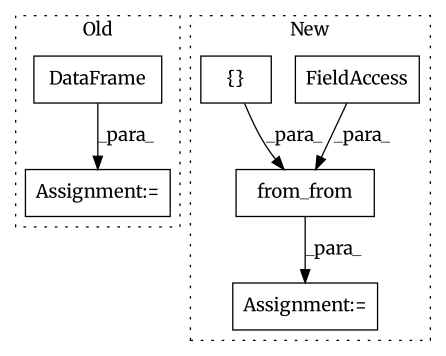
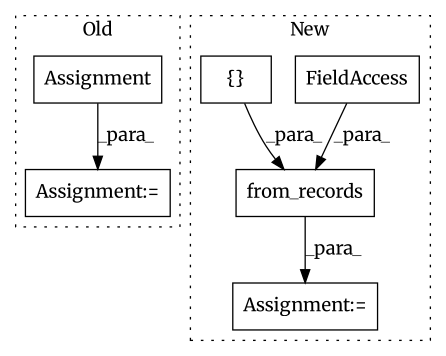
(98, 80) -> (98, 80)
(305, 193) -> (305, 193)
